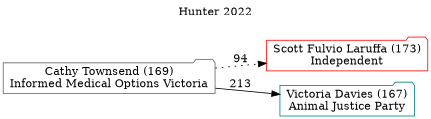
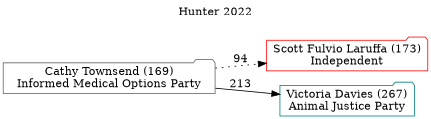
(109, 78) -> (109, 78)
(347, 101) -> (347, 101)
